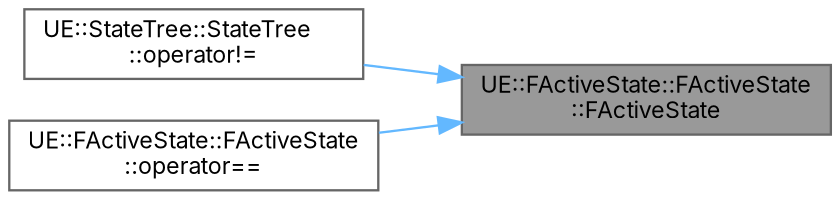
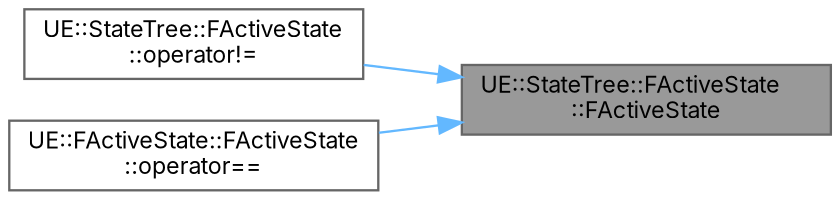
(194, 44) -> (194, 44)
(646, 100) -> (646, 100)
